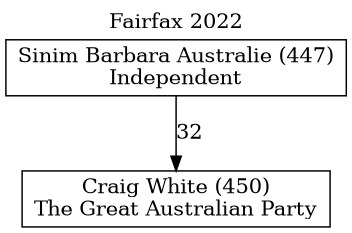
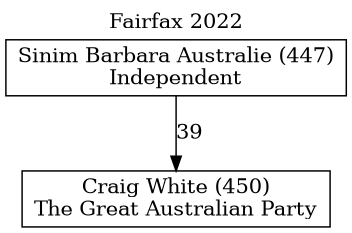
(190, 133) -> (190, 133)
